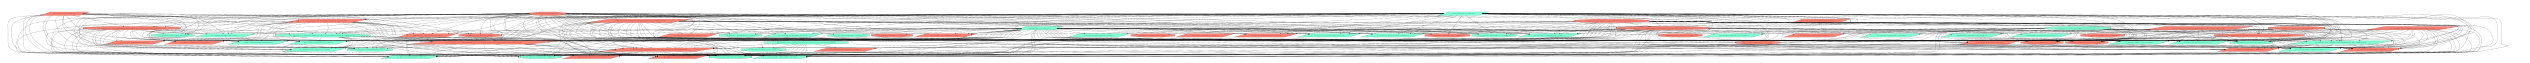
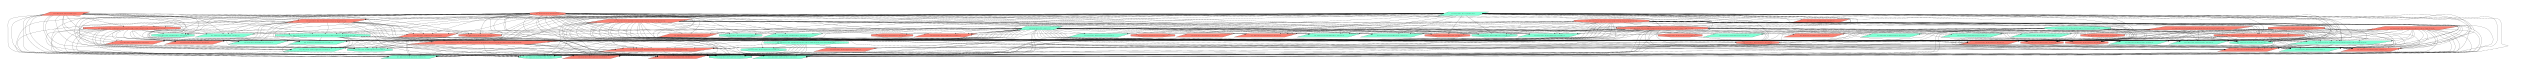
(849, 35) -> none
